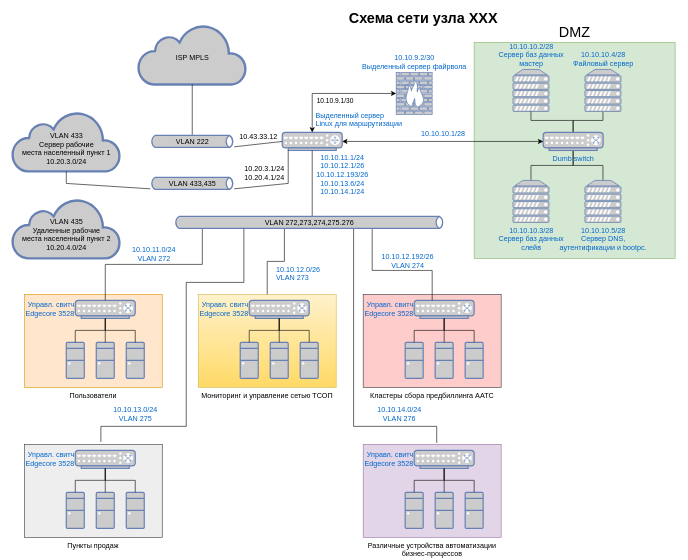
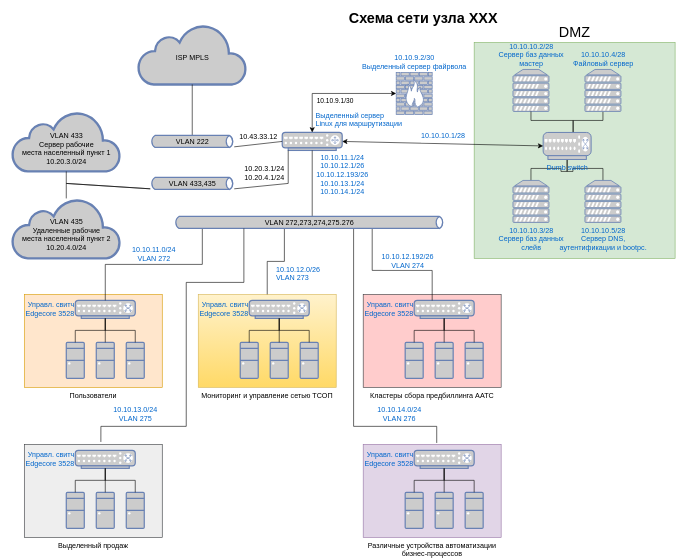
(573, 141) -> (567, 146)
(343, 174) -> (343, 174)
none -> (66, 191)
(93, 546) -> (93, 546)
